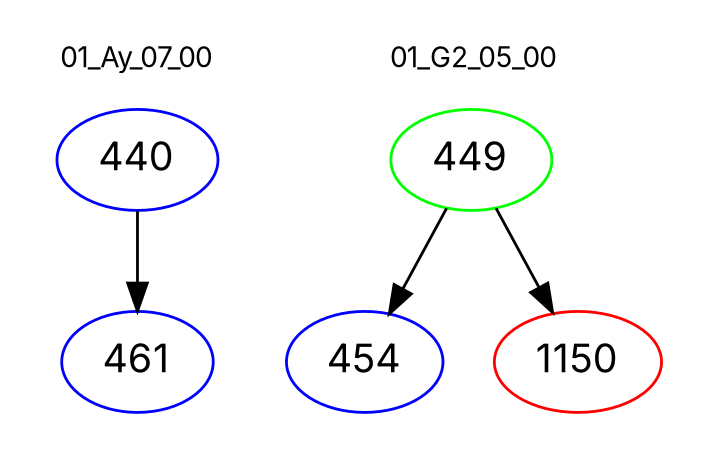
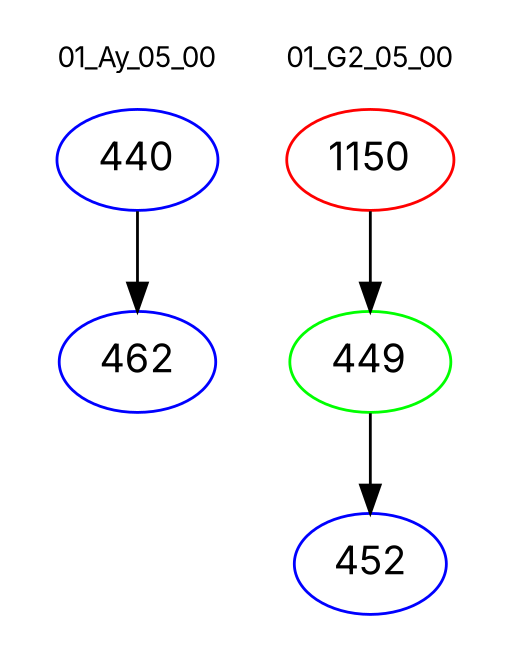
(137, 60) -> (137, 60)
(517, 248) -> (370, 247)
(137, 362) -> (137, 362)
(365, 362) -> (370, 564)
